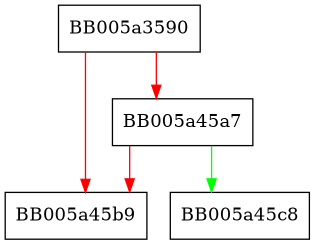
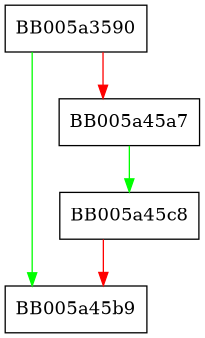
(85, 116) -> (32, 162)
(130, 162) -> (103, 256)
